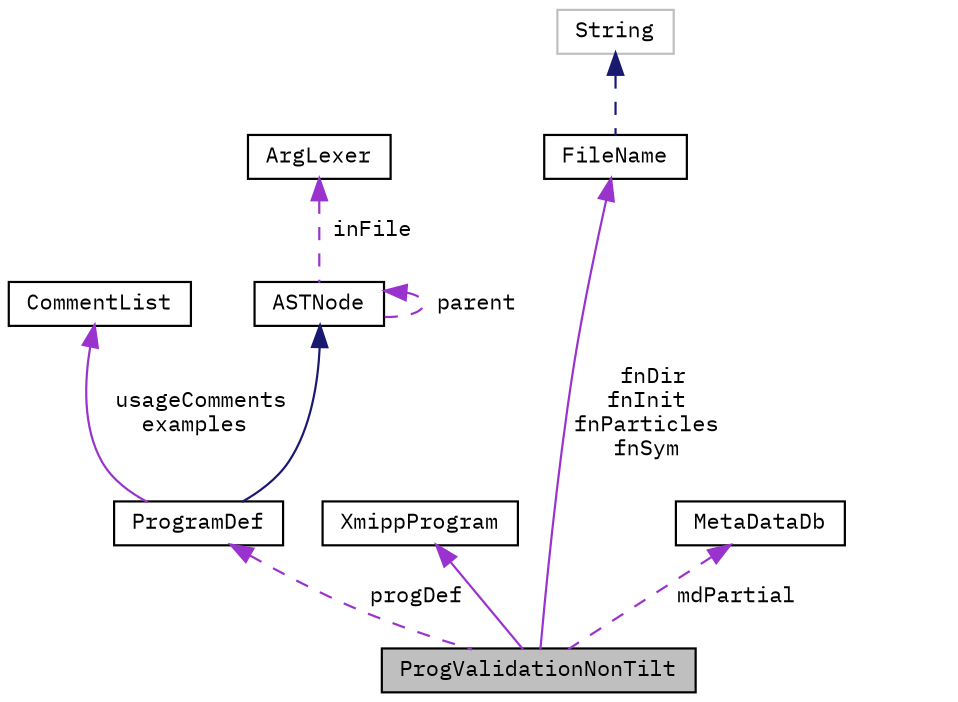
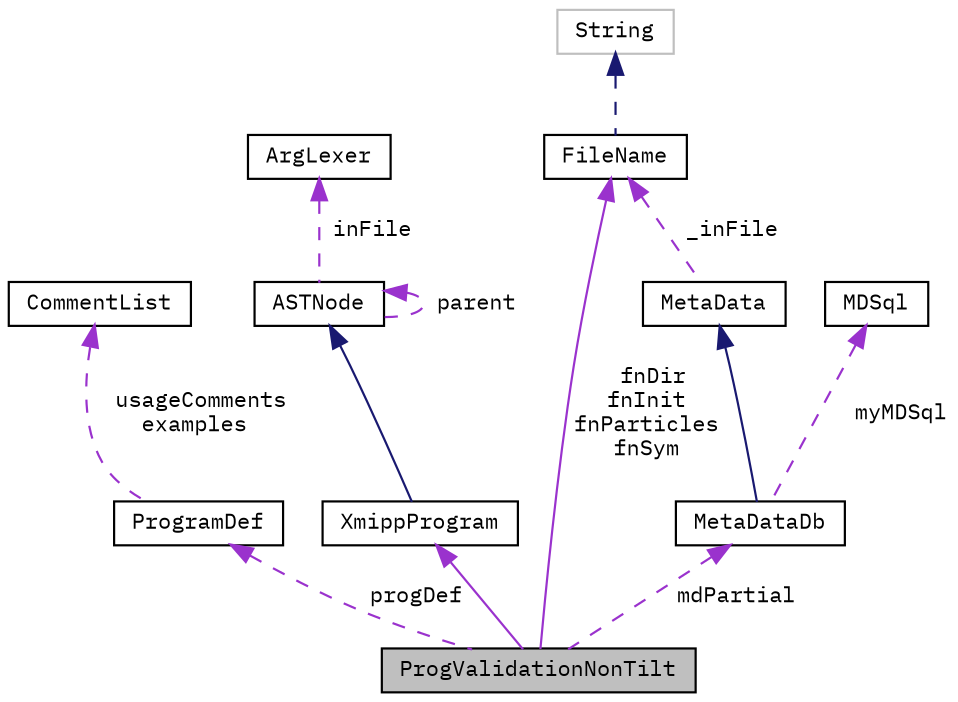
none -> (714, 304)
none -> (877, 304)
(92, 436) -> (92, 436)
(302, 436) -> (377, 423)
